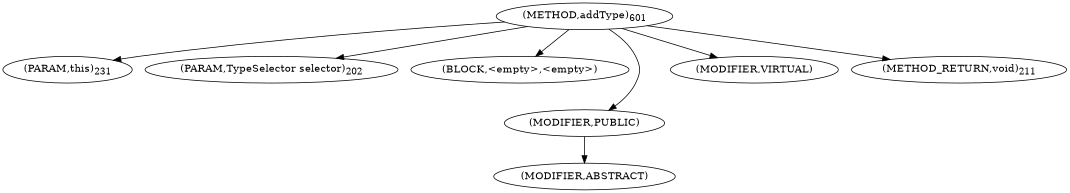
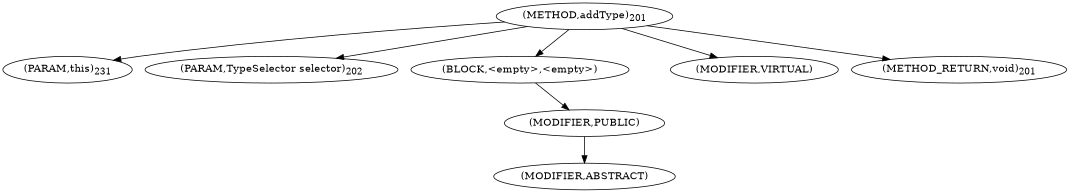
(638, 15) -> (638, 15)
(639, 66) -> (549, 94)
(1027, 69) -> (1027, 69)
